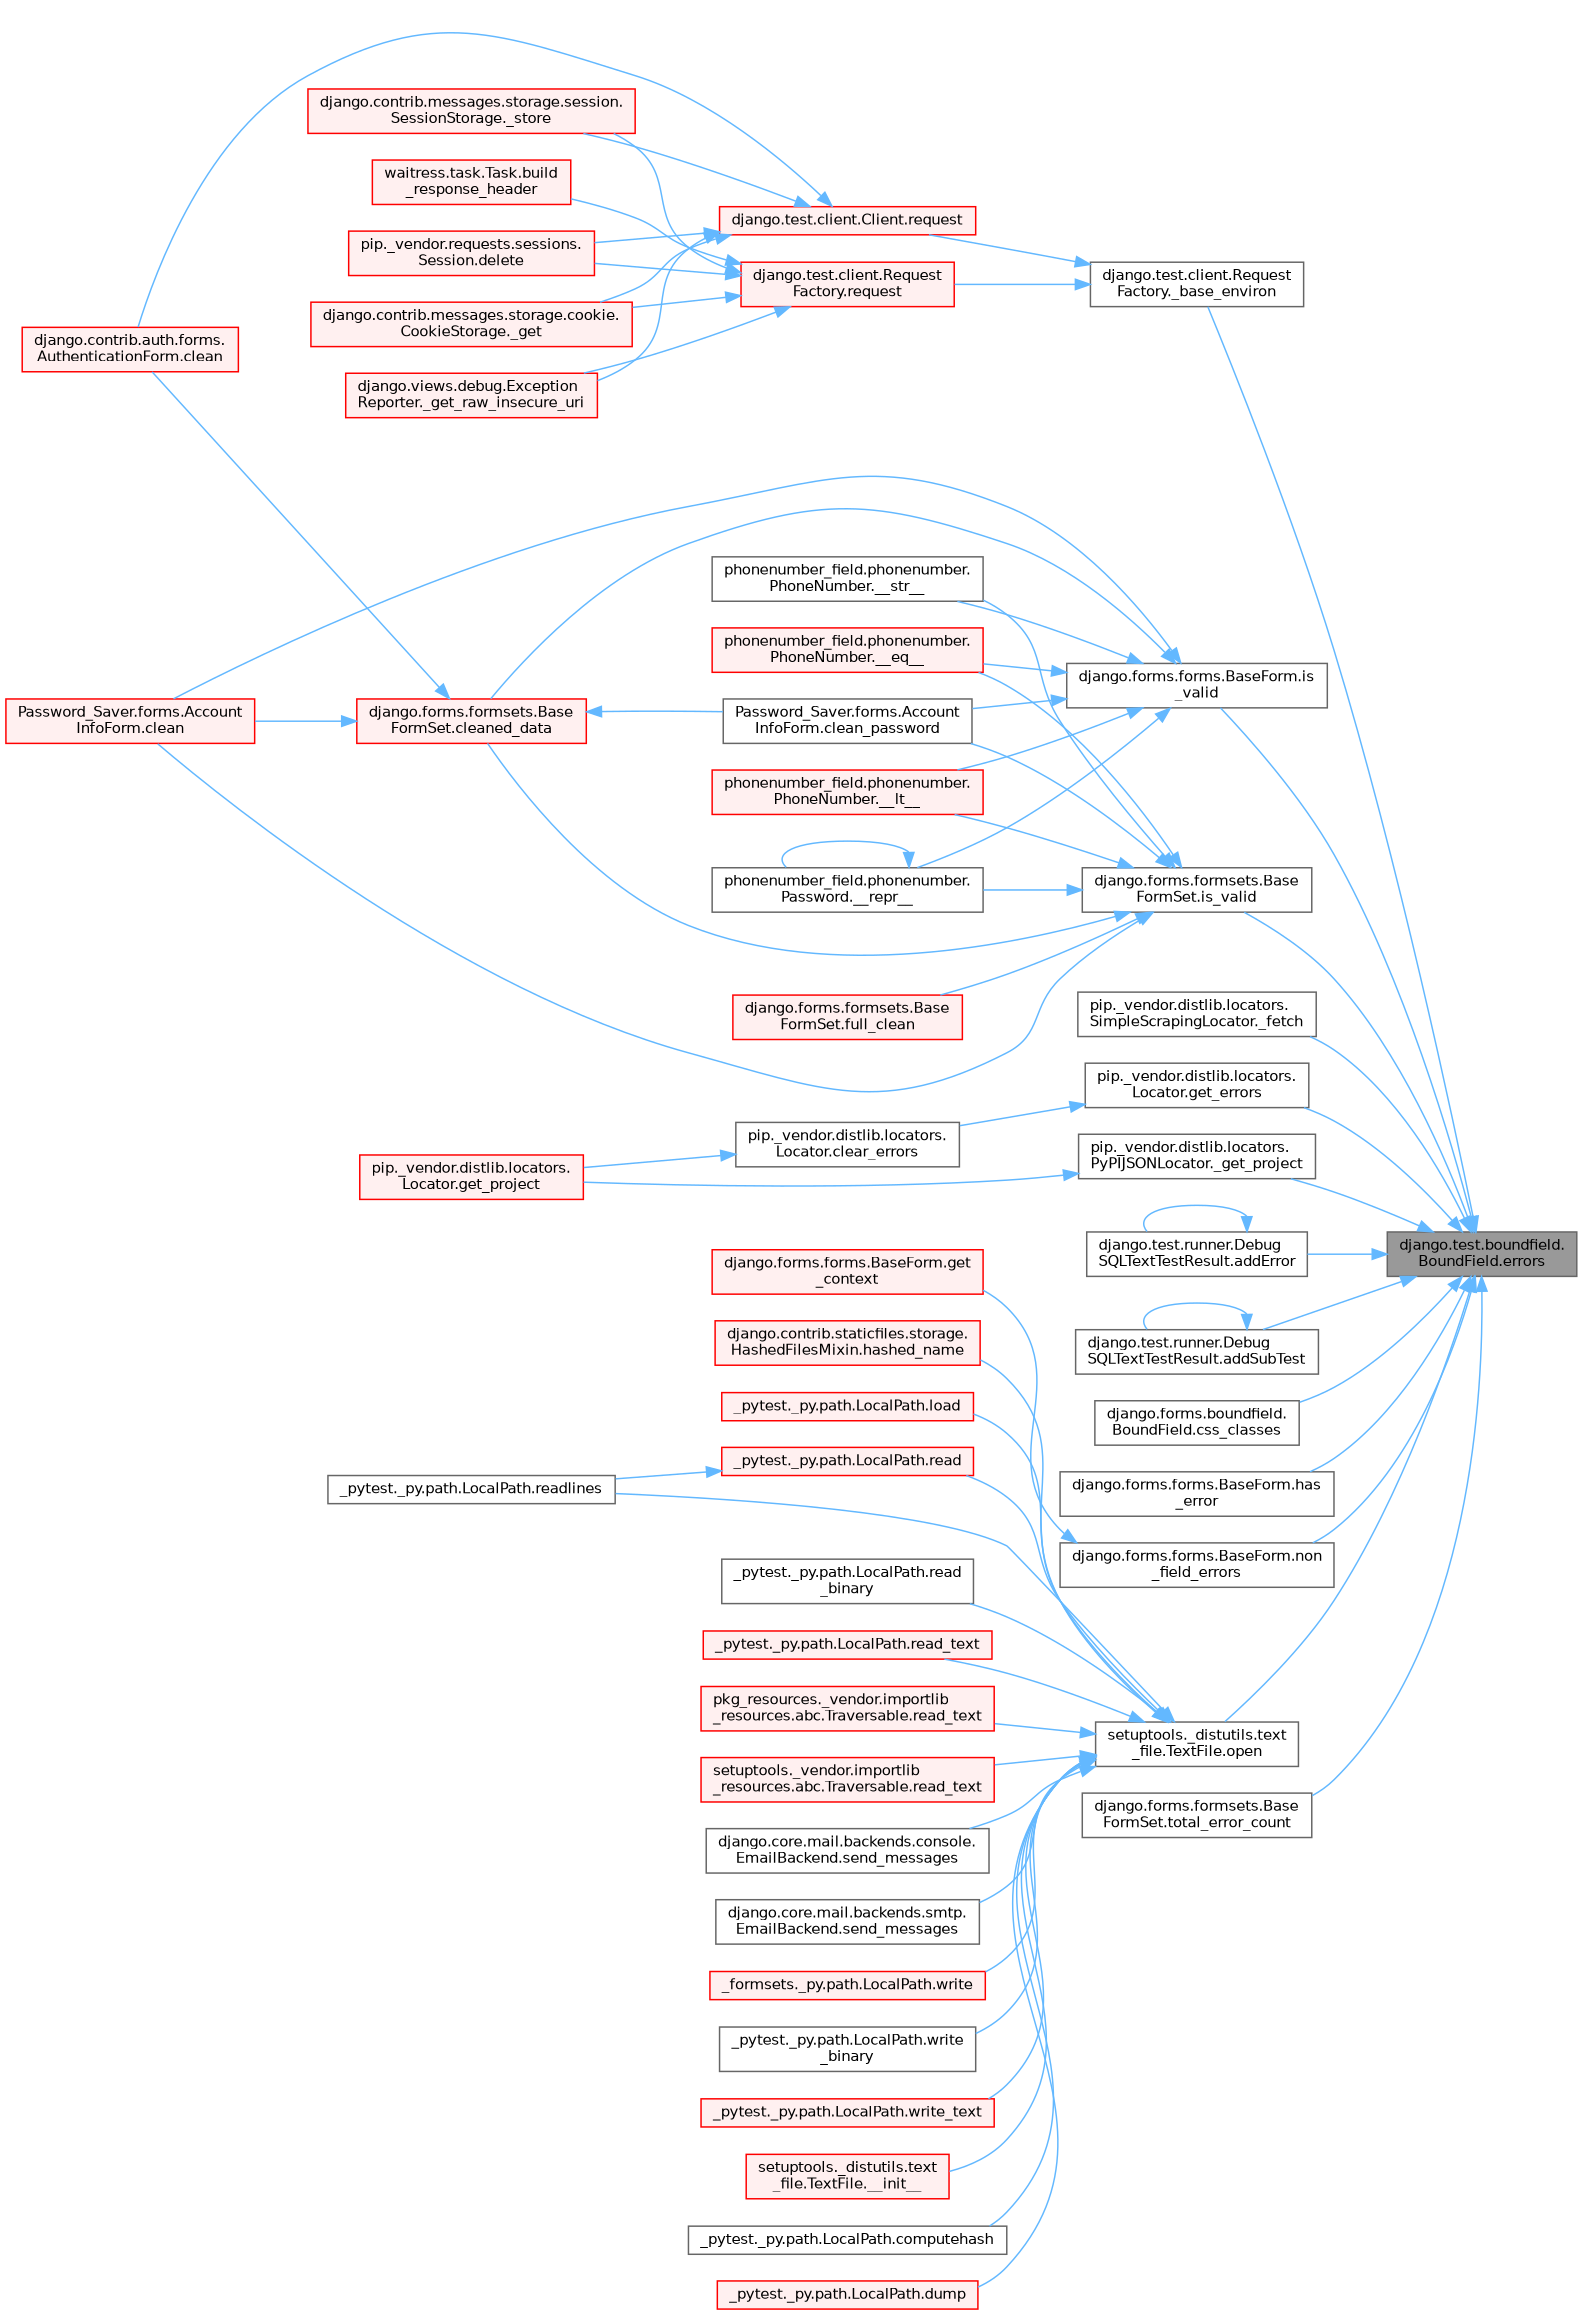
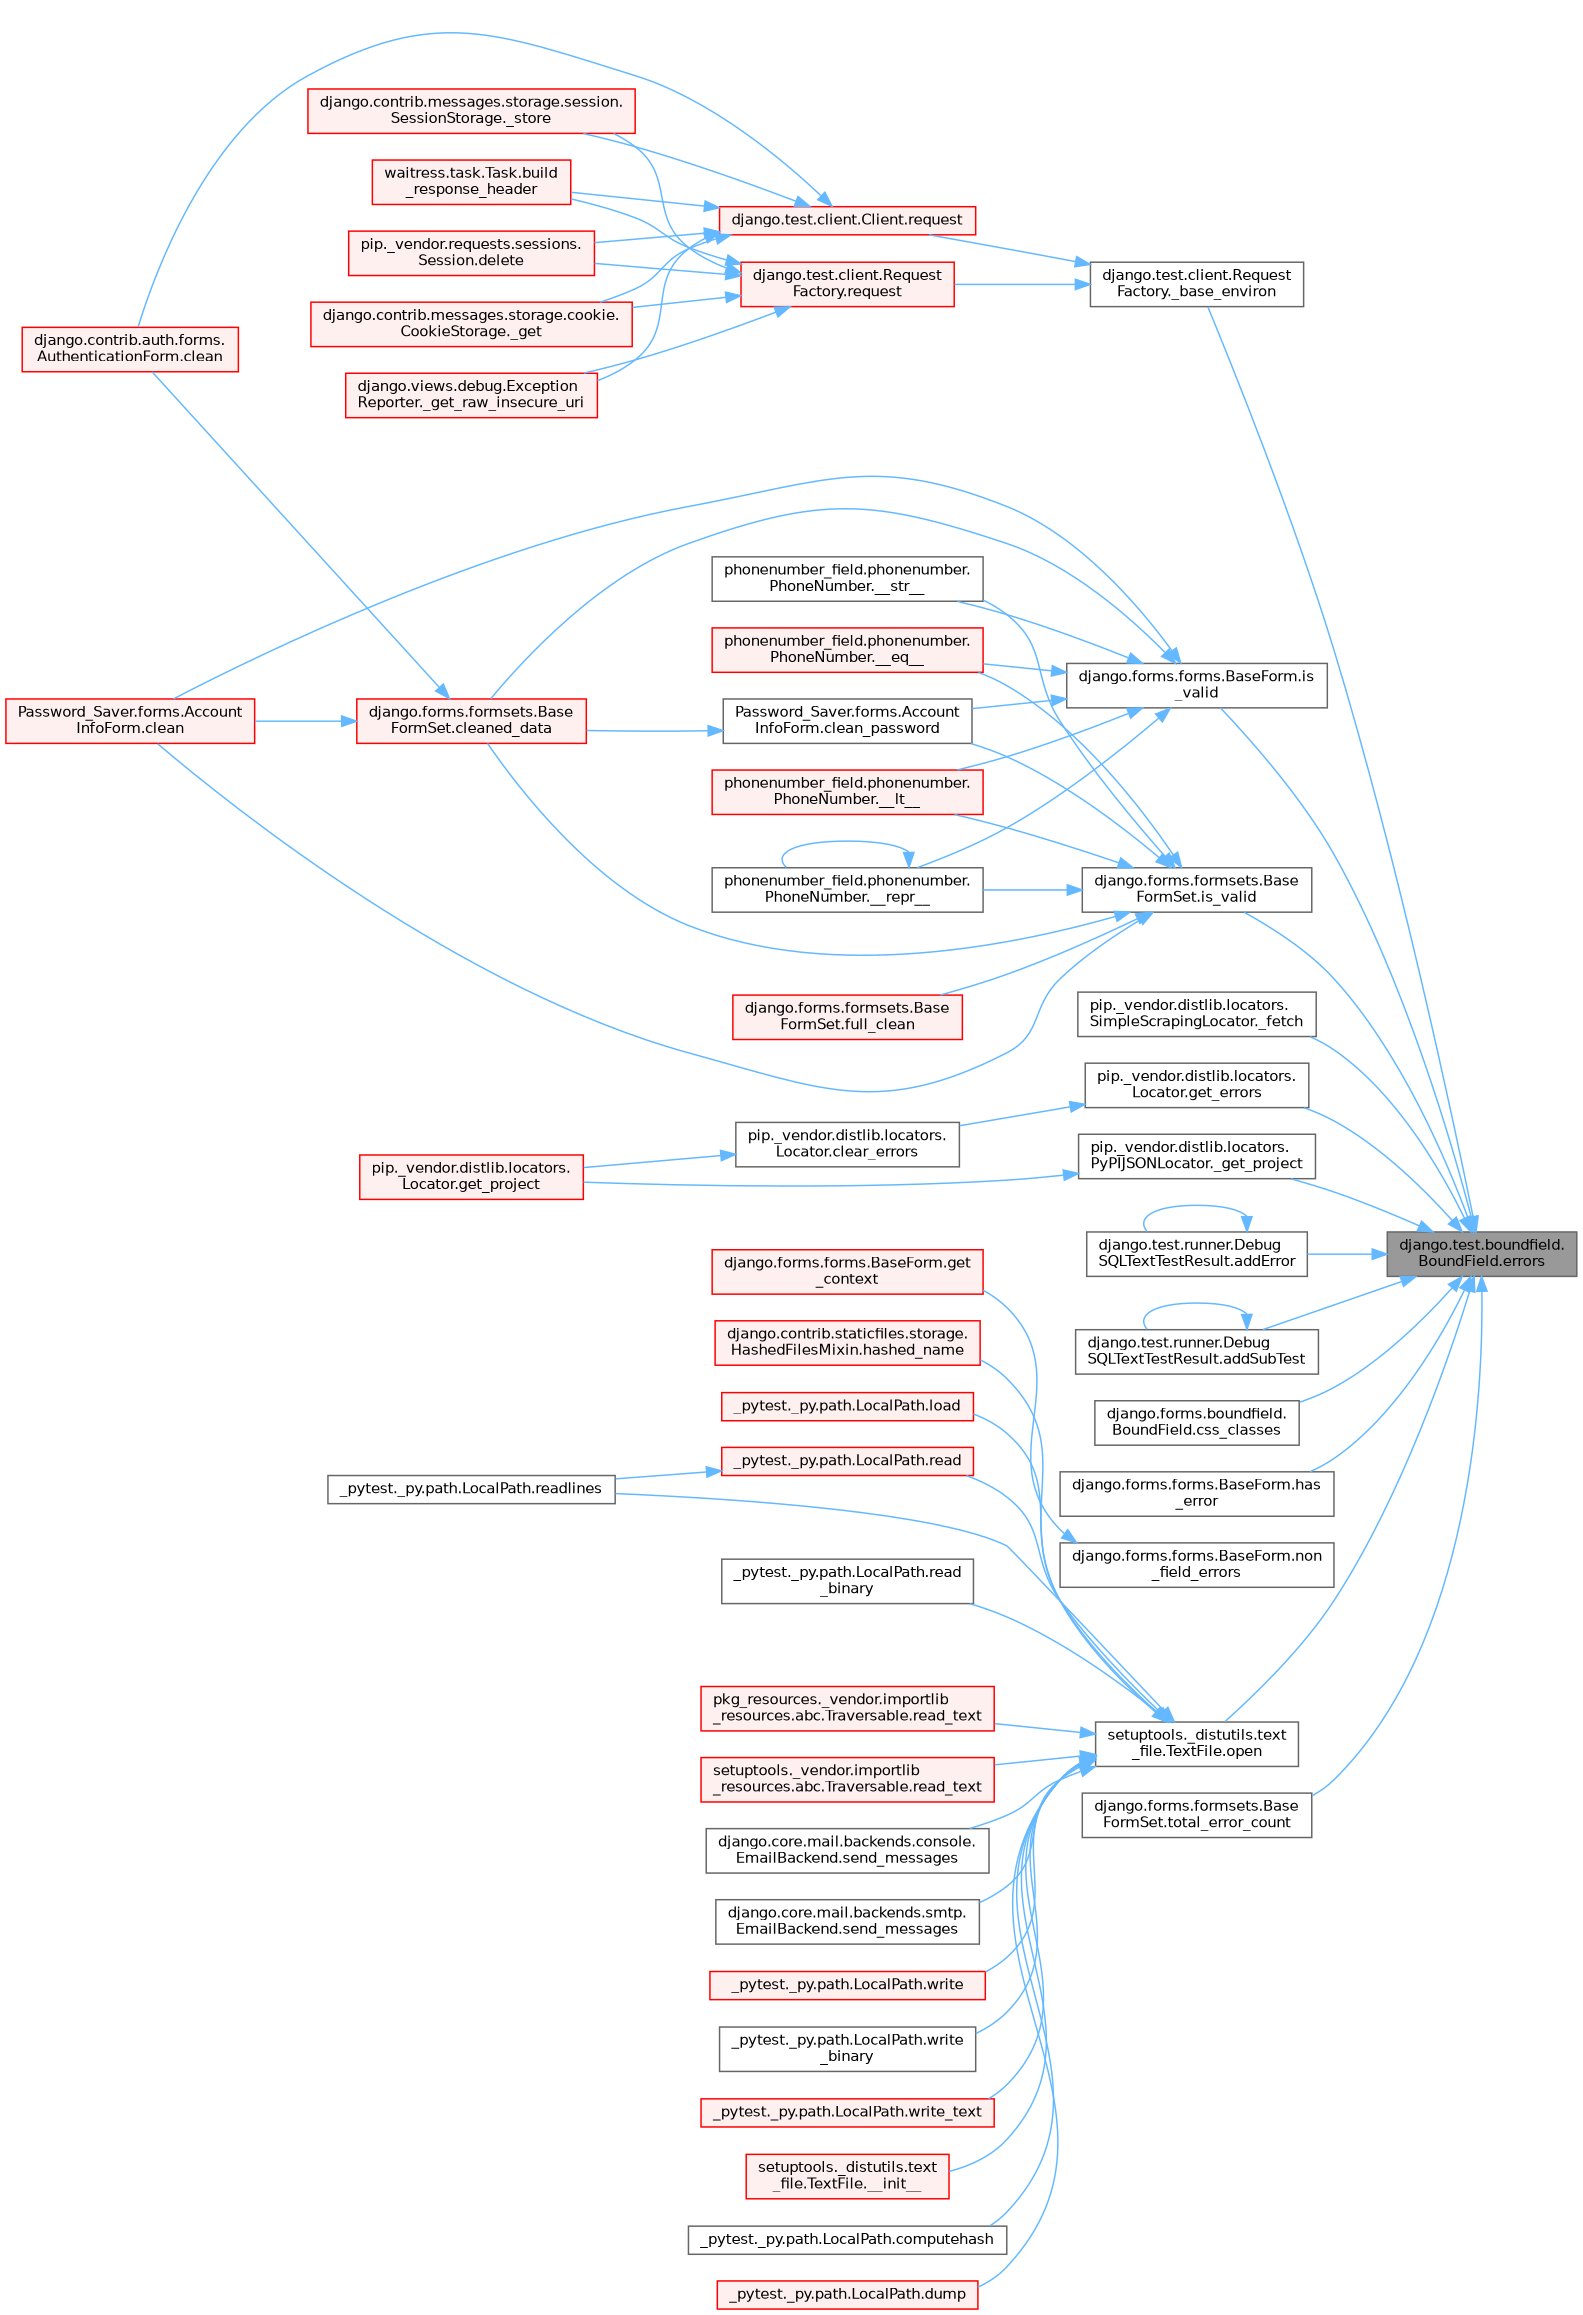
none -> (638, 199)
(662, 711) -> (647, 731)
(848, 890) -> (848, 890)
(1398, 1457) -> none
(848, 1645) -> none
(848, 1986) -> (848, 1986)
